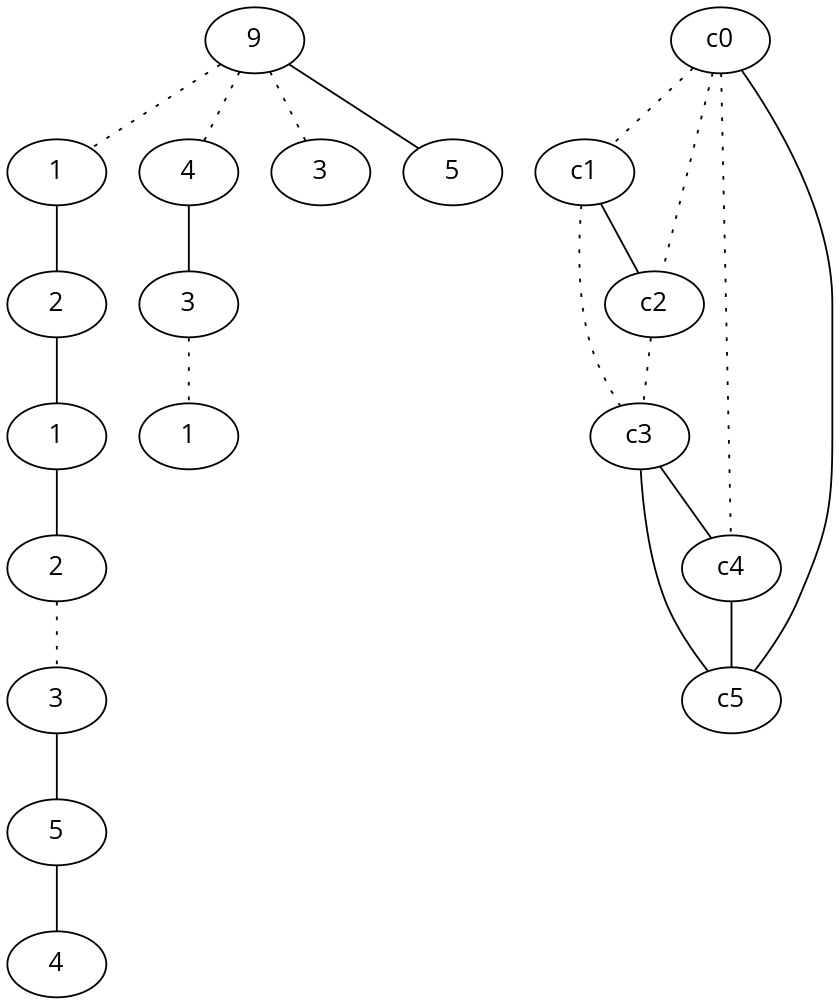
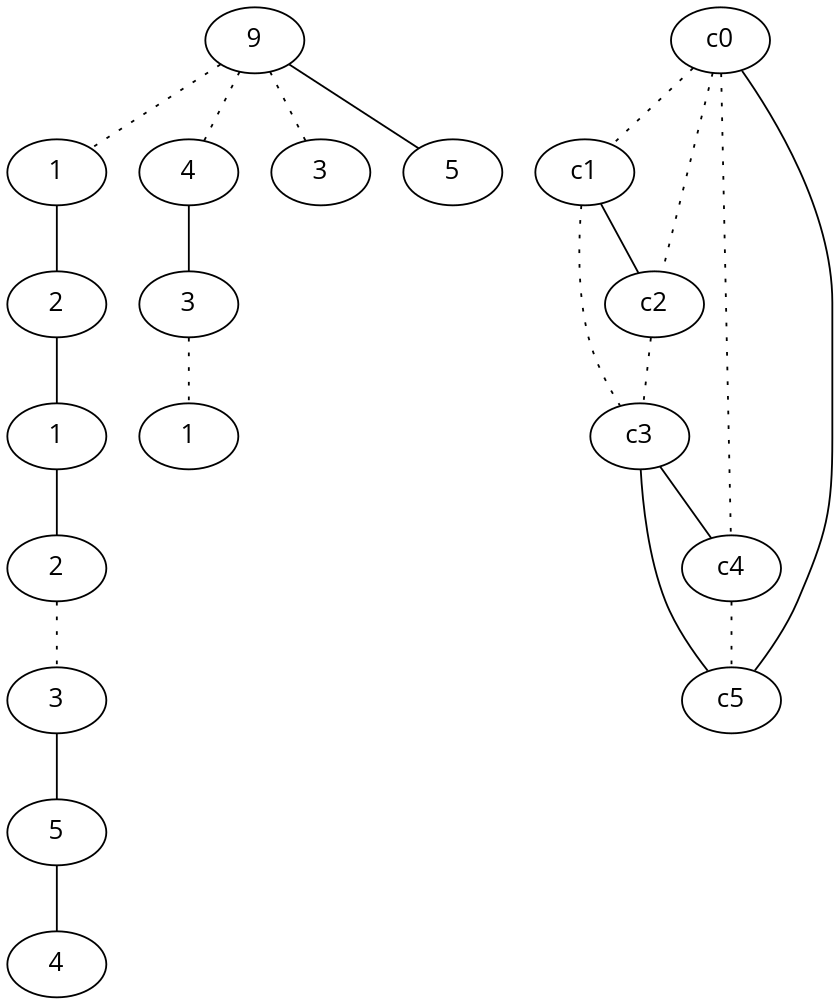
(732, 635) -> (732, 635)
